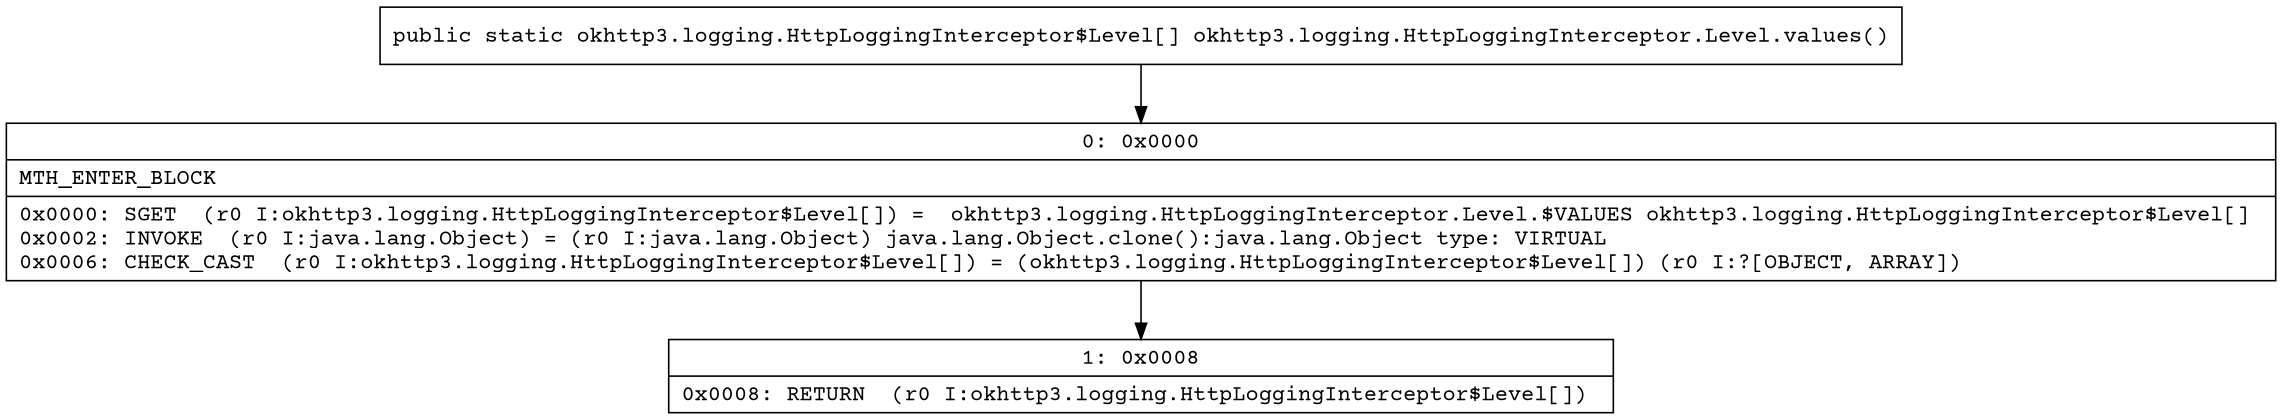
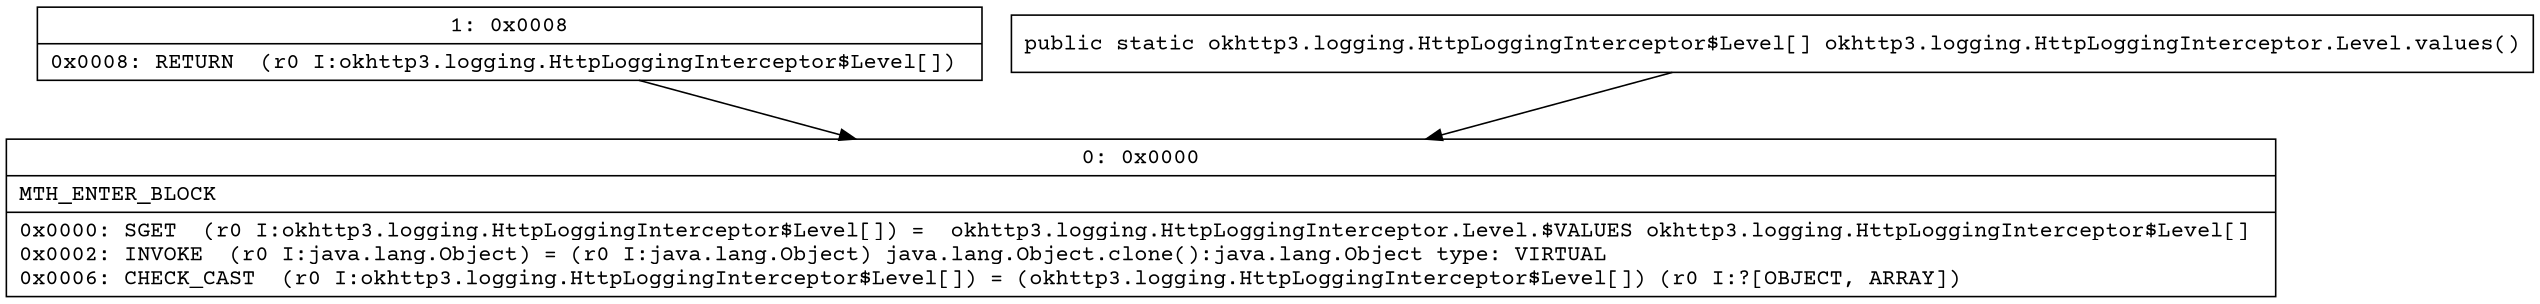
(1141, 302) -> (739, 108)
